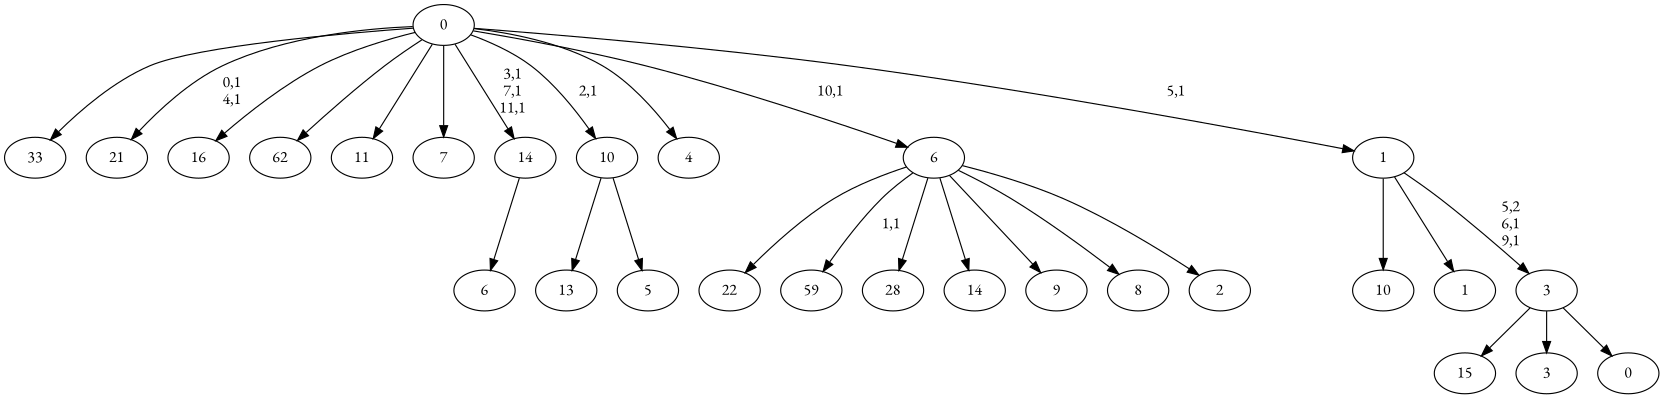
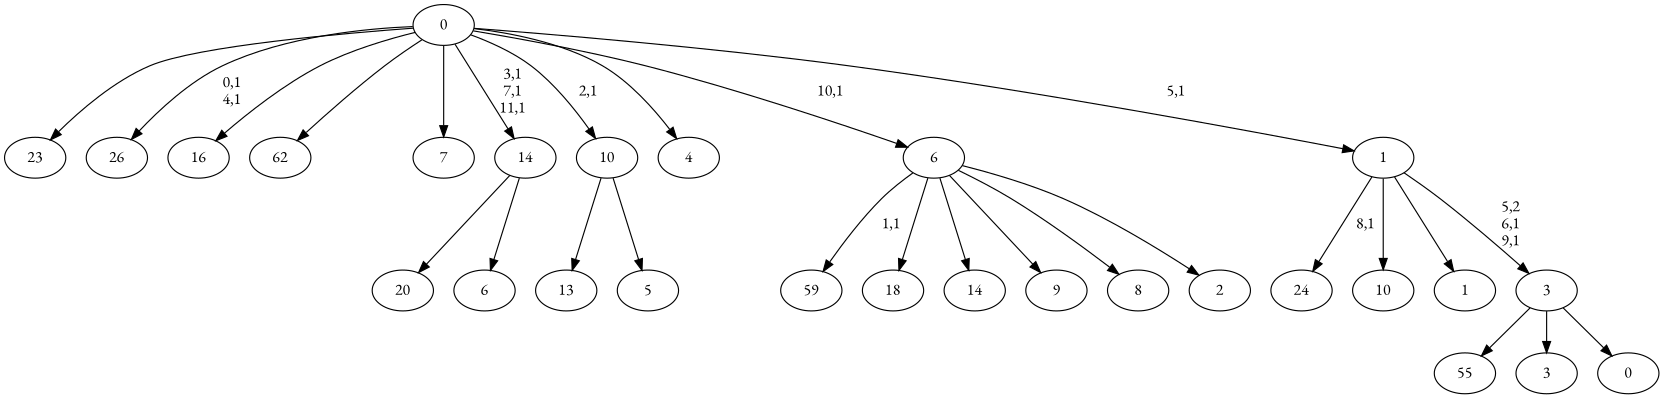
(35, 158) -> (35, 158)
(117, 158) -> (117, 158)
(362, 158) -> none
none -> (403, 290)
(730, 290) -> none
(893, 290) -> (893, 290)
none -> (1302, 290)
(1465, 373) -> (1465, 373)
